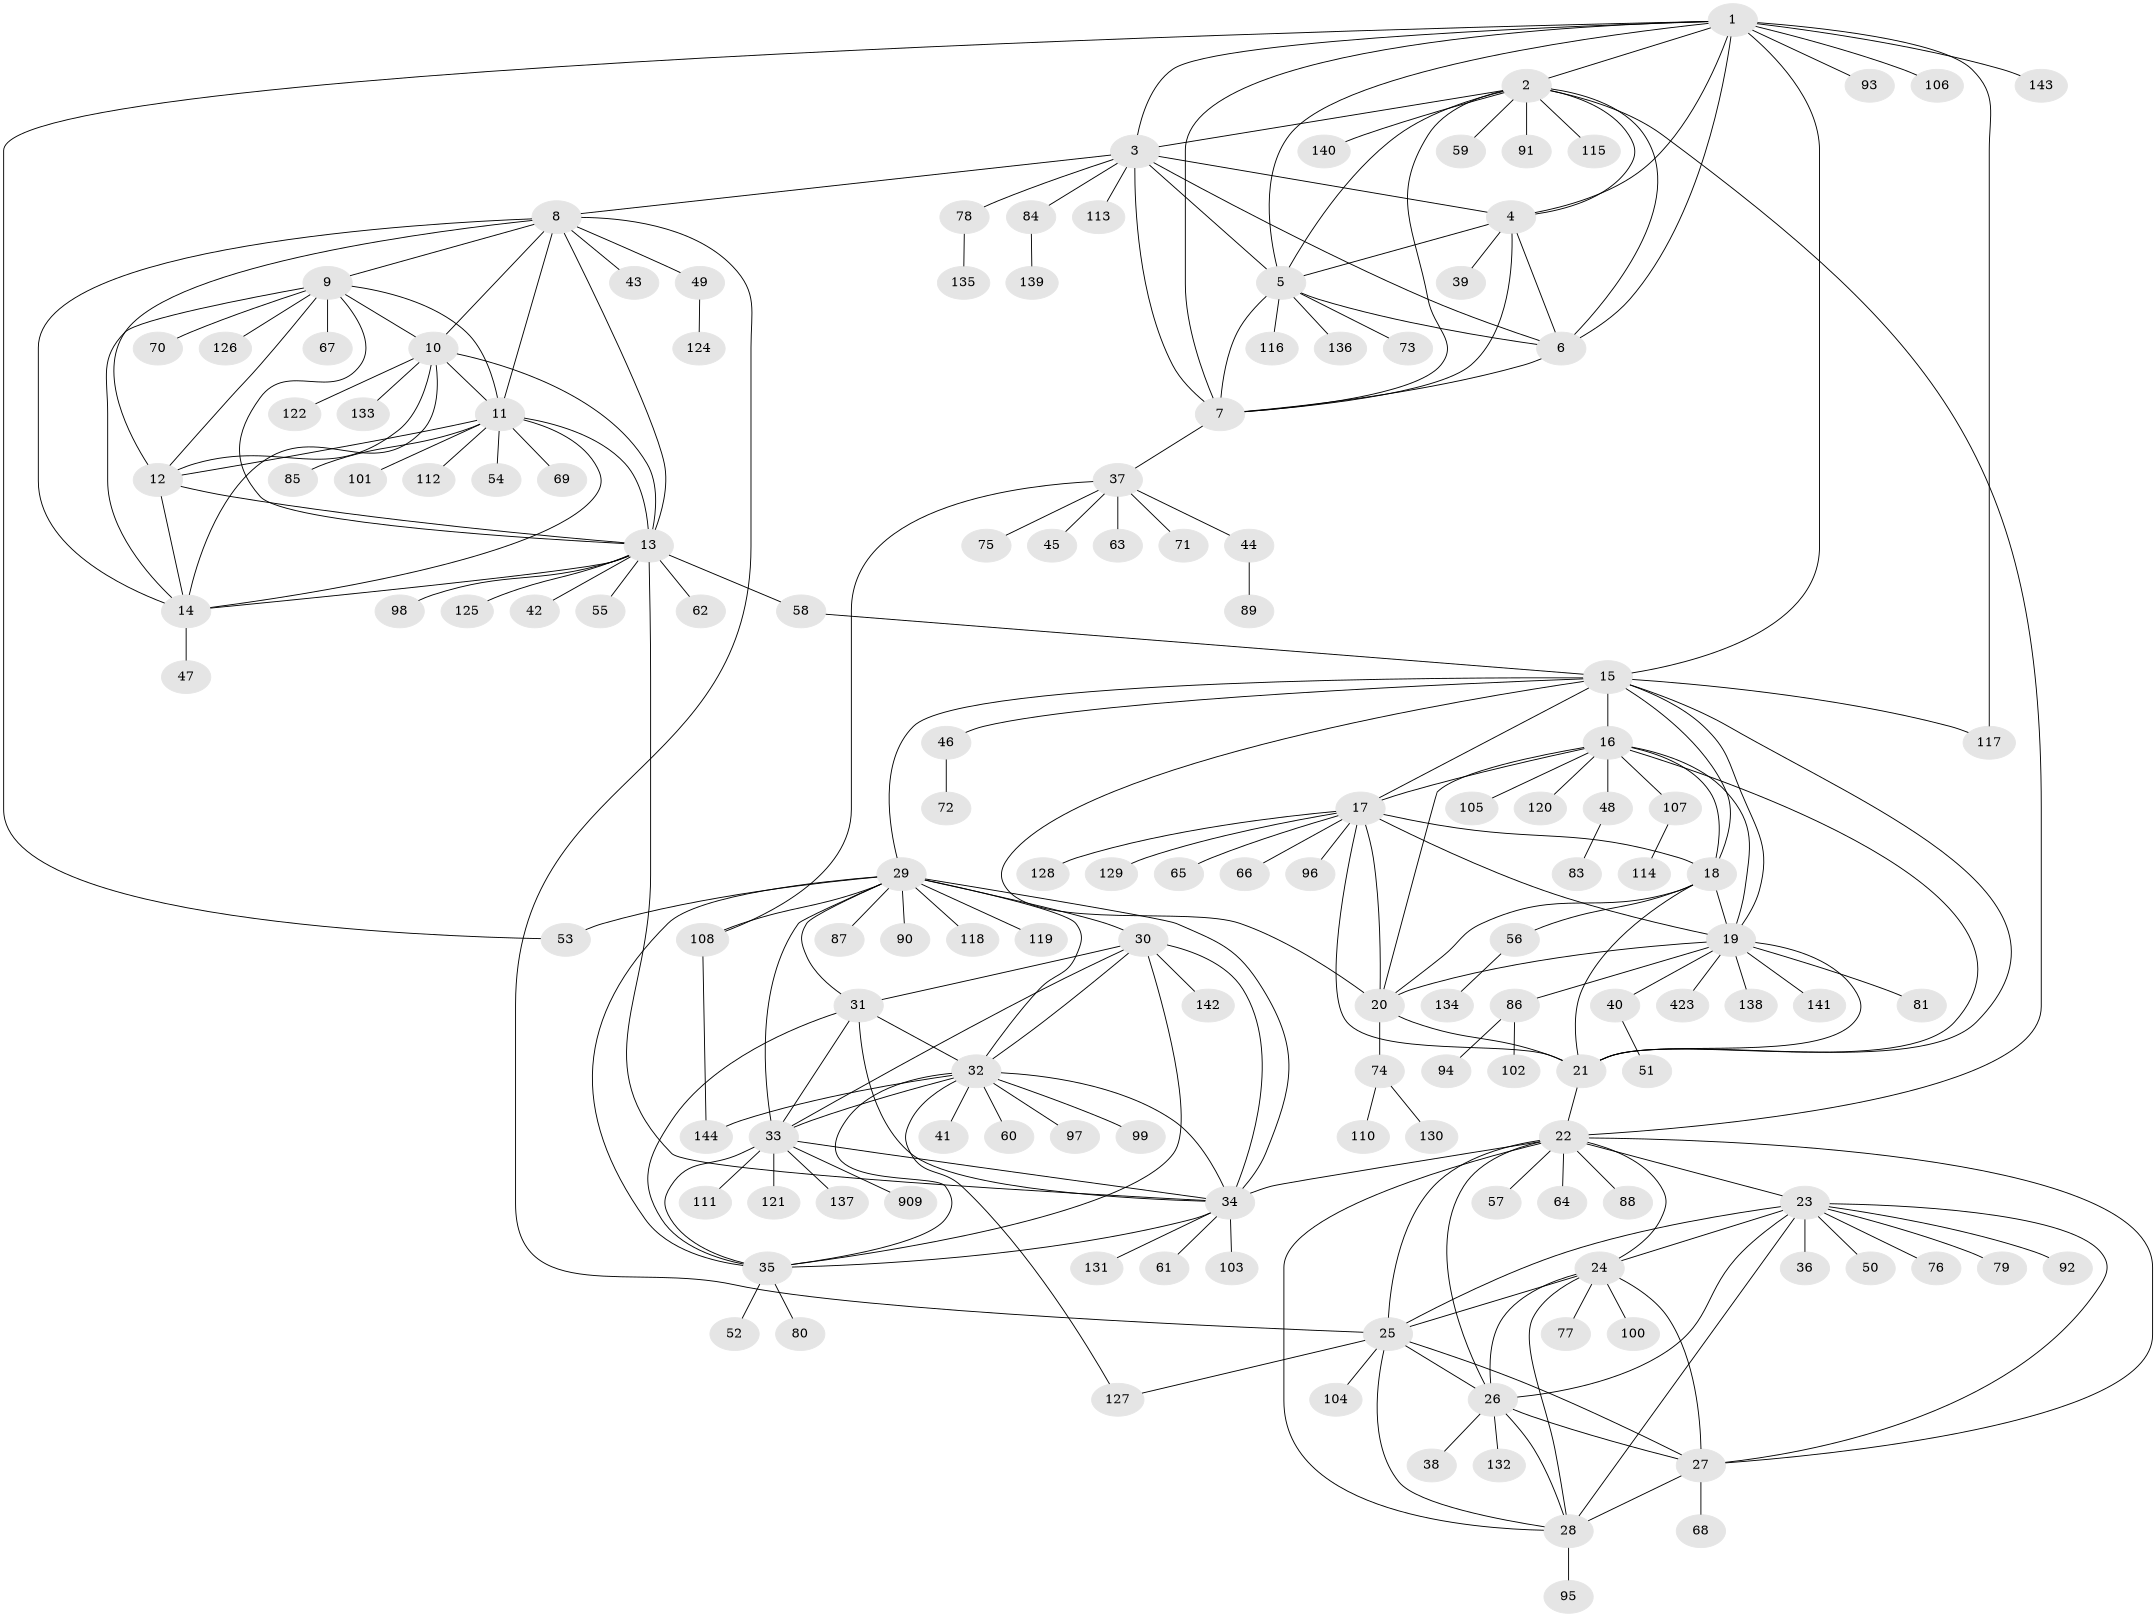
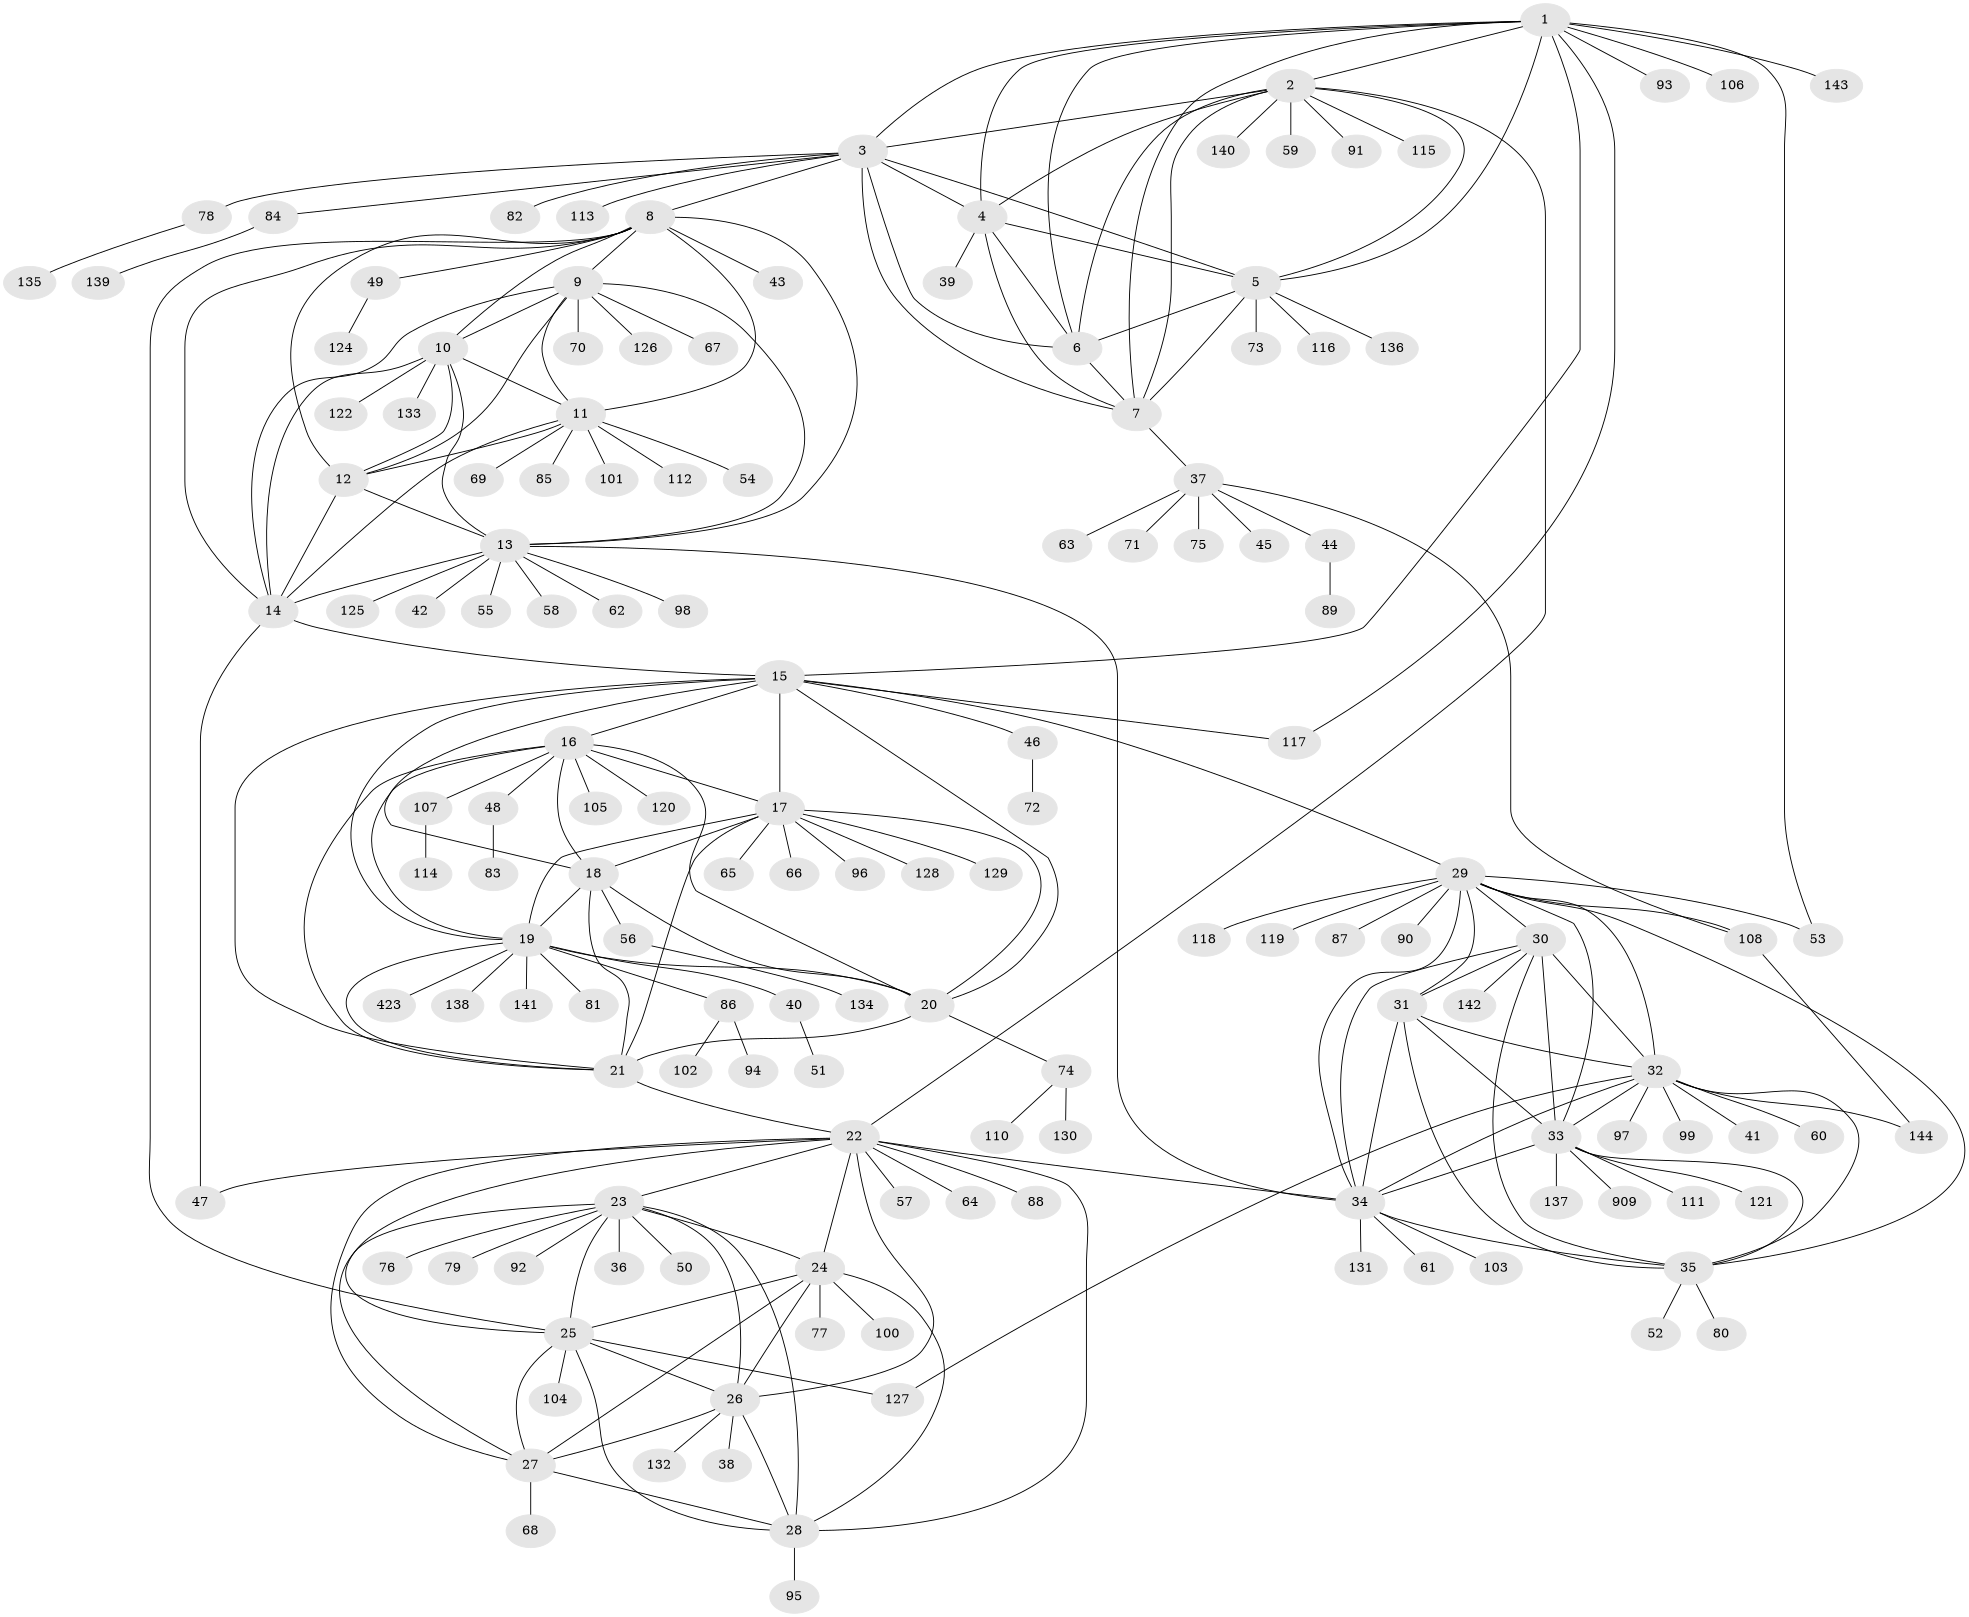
none -> (515, 217)
(609, 450) -> none
(1205, 644) -> (523, 660)
none -> (478, 1158)
